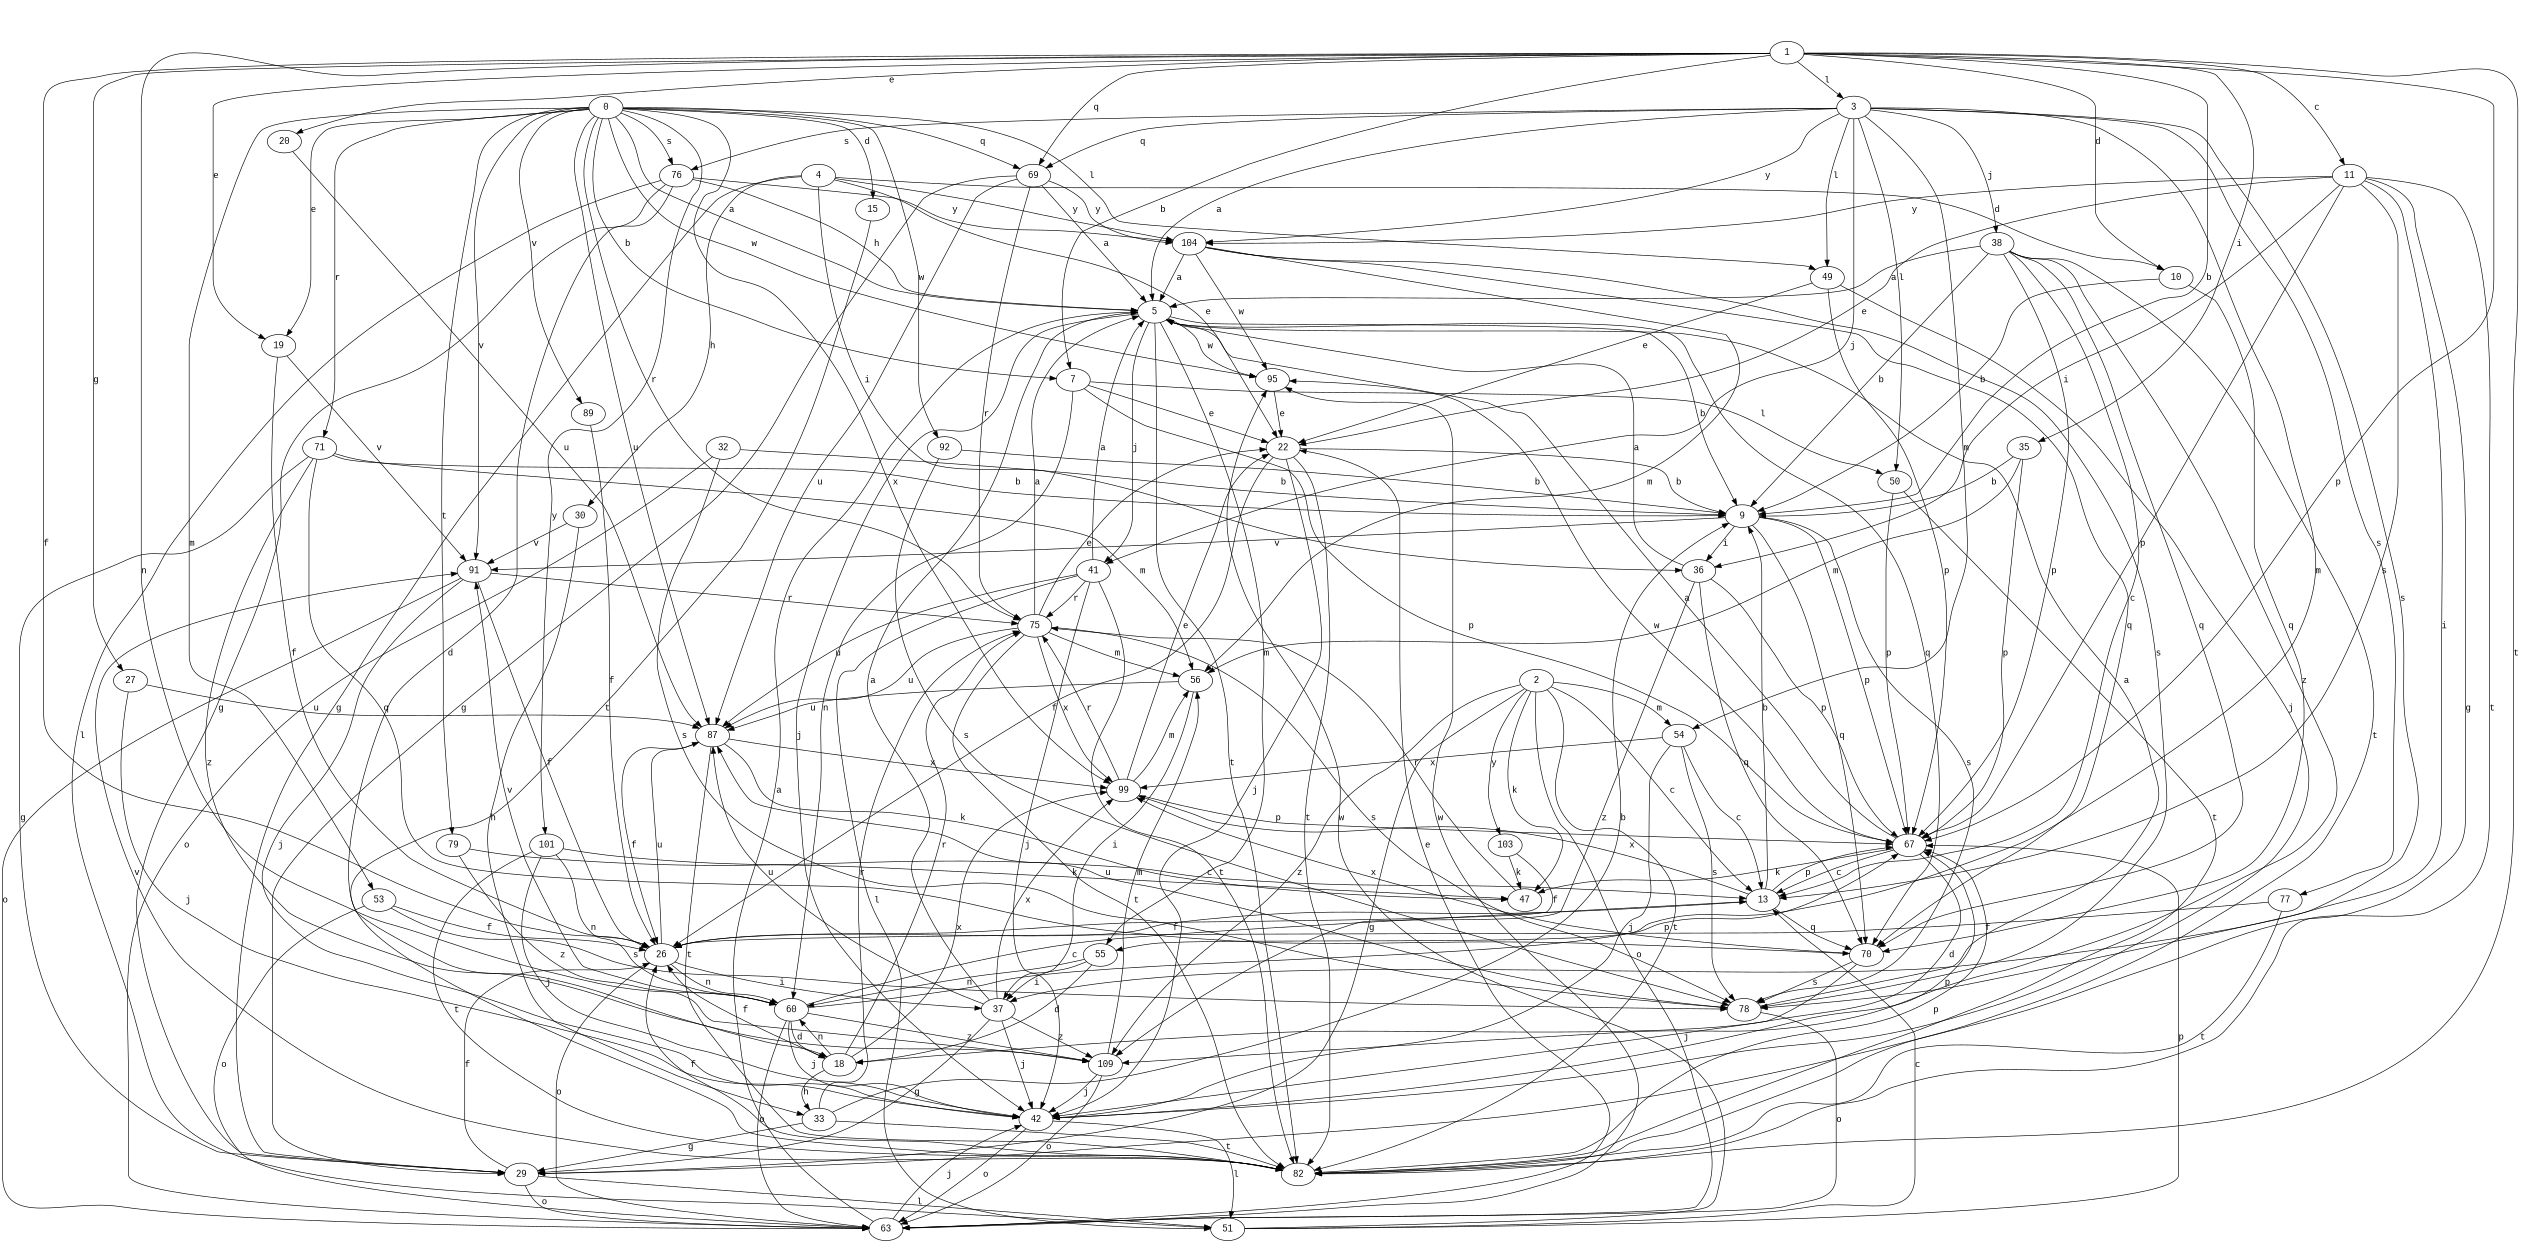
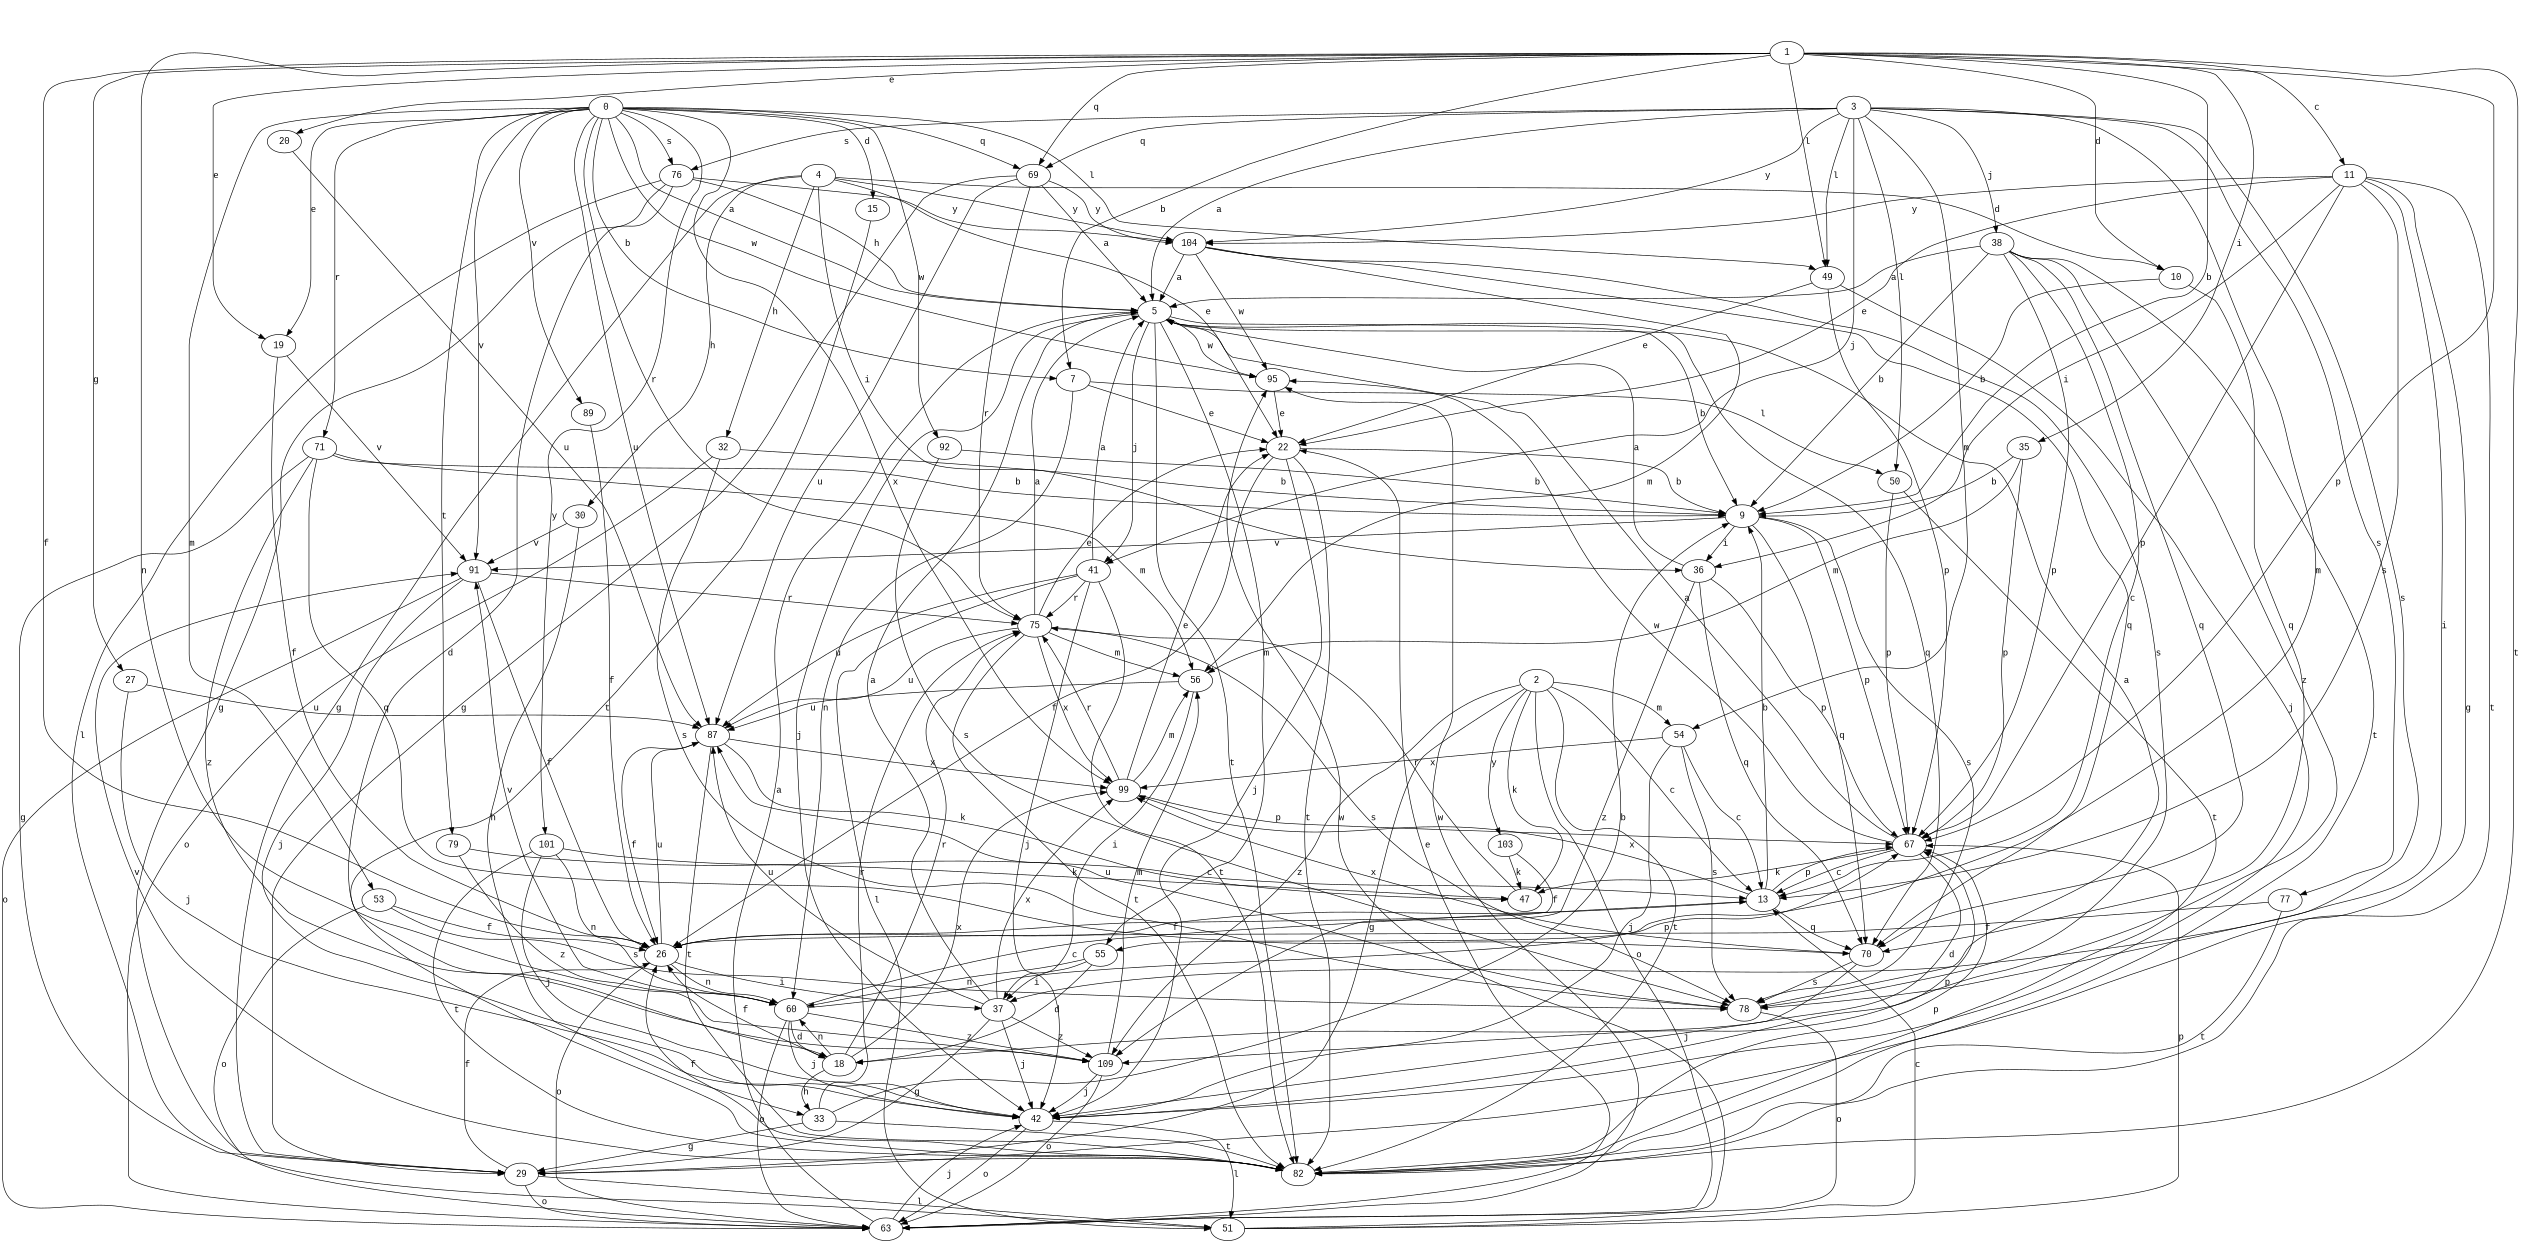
(1818, 78) -> (1807, 162)
none -> (770, 308)
(1466, 636) -> none
